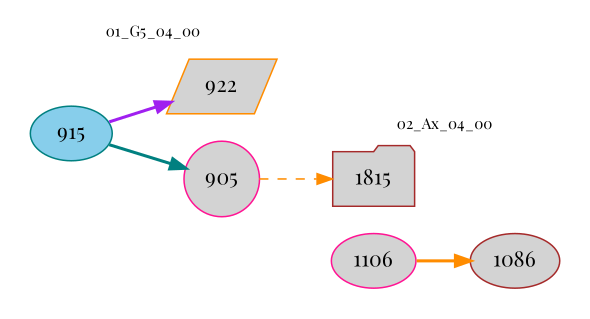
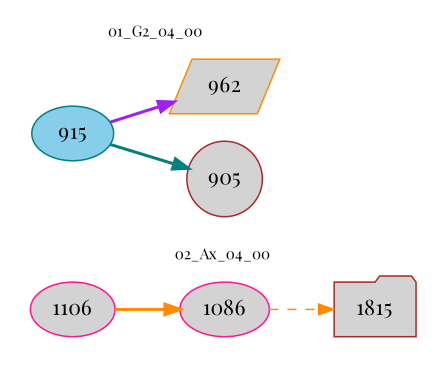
(154, 33) -> (156, 33)
(222, 86) -> (225, 86)
(222, 179) -> (225, 179)
(279, 179) -> (294, 309)
(515, 261) -> (225, 309)
